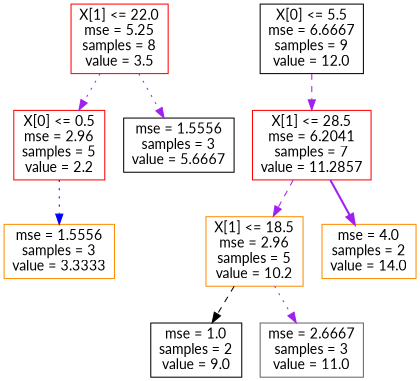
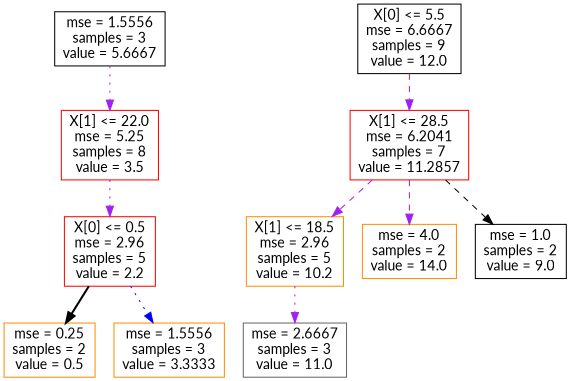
(149, 91) -> (110, 83)
(340, 198) -> (409, 197)
(226, 300) -> (465, 199)
none -> (50, 350)
